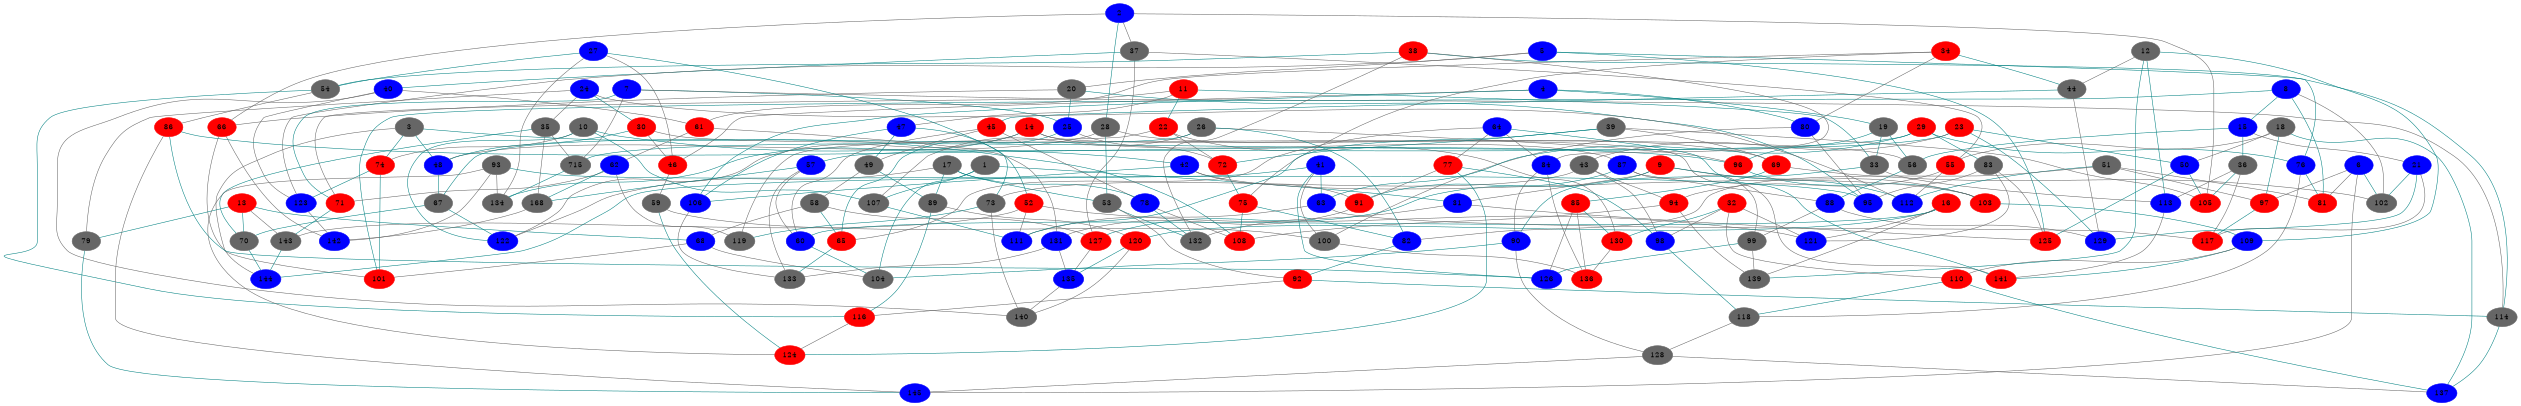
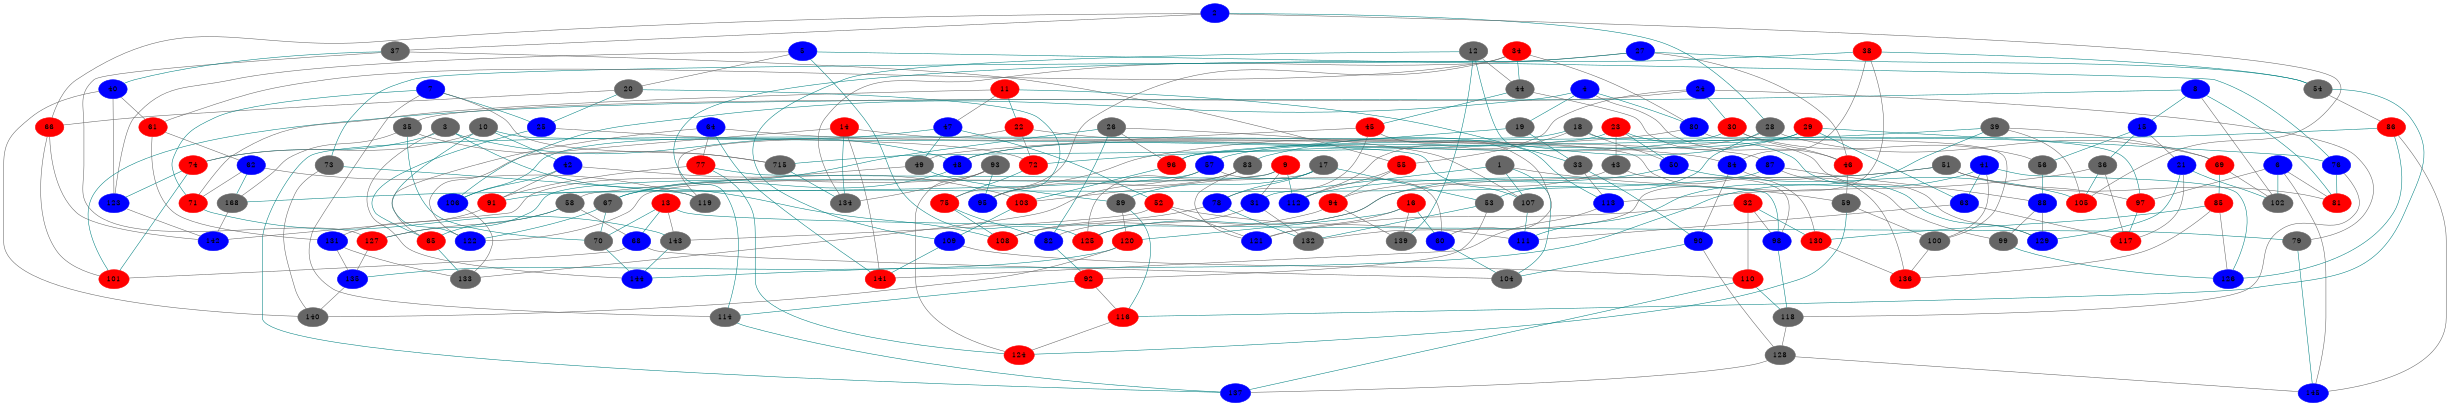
(1900, 148) -> none
(1288, 184) -> none
none -> (1673, 184)
(1753, 262) -> none
